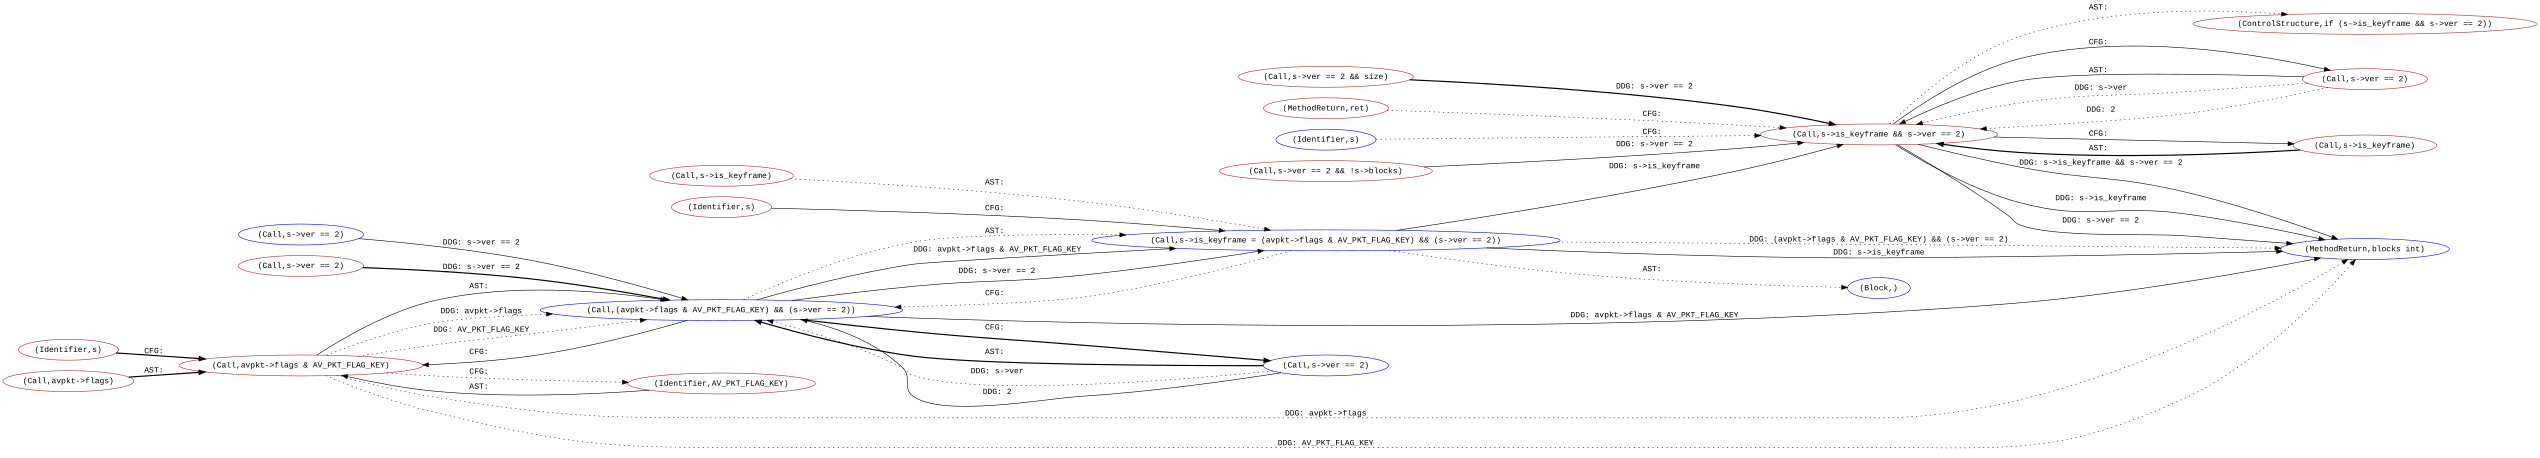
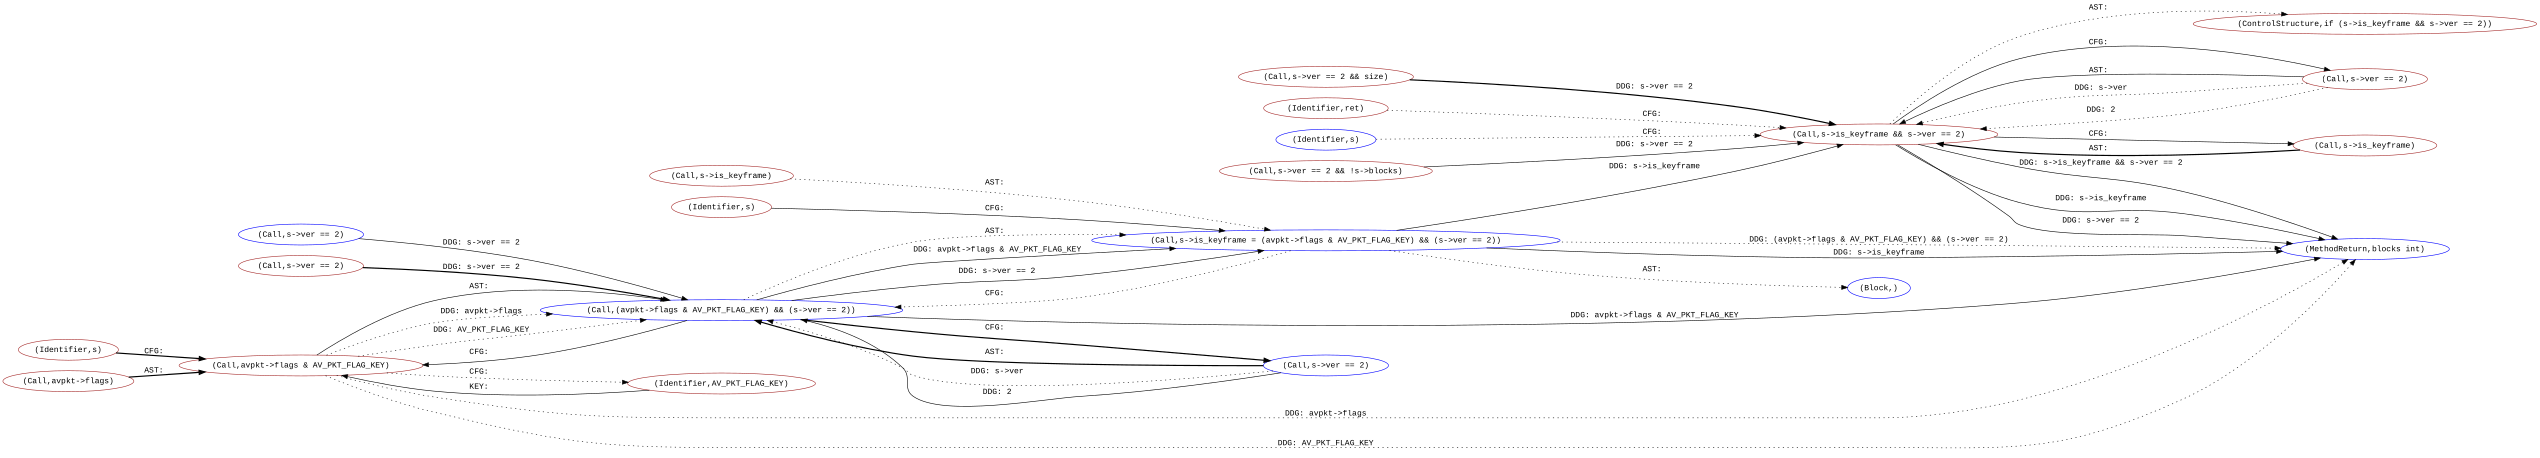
(1326, 108) -> (1326, 108)
(482, 387) -> (482, 387)
